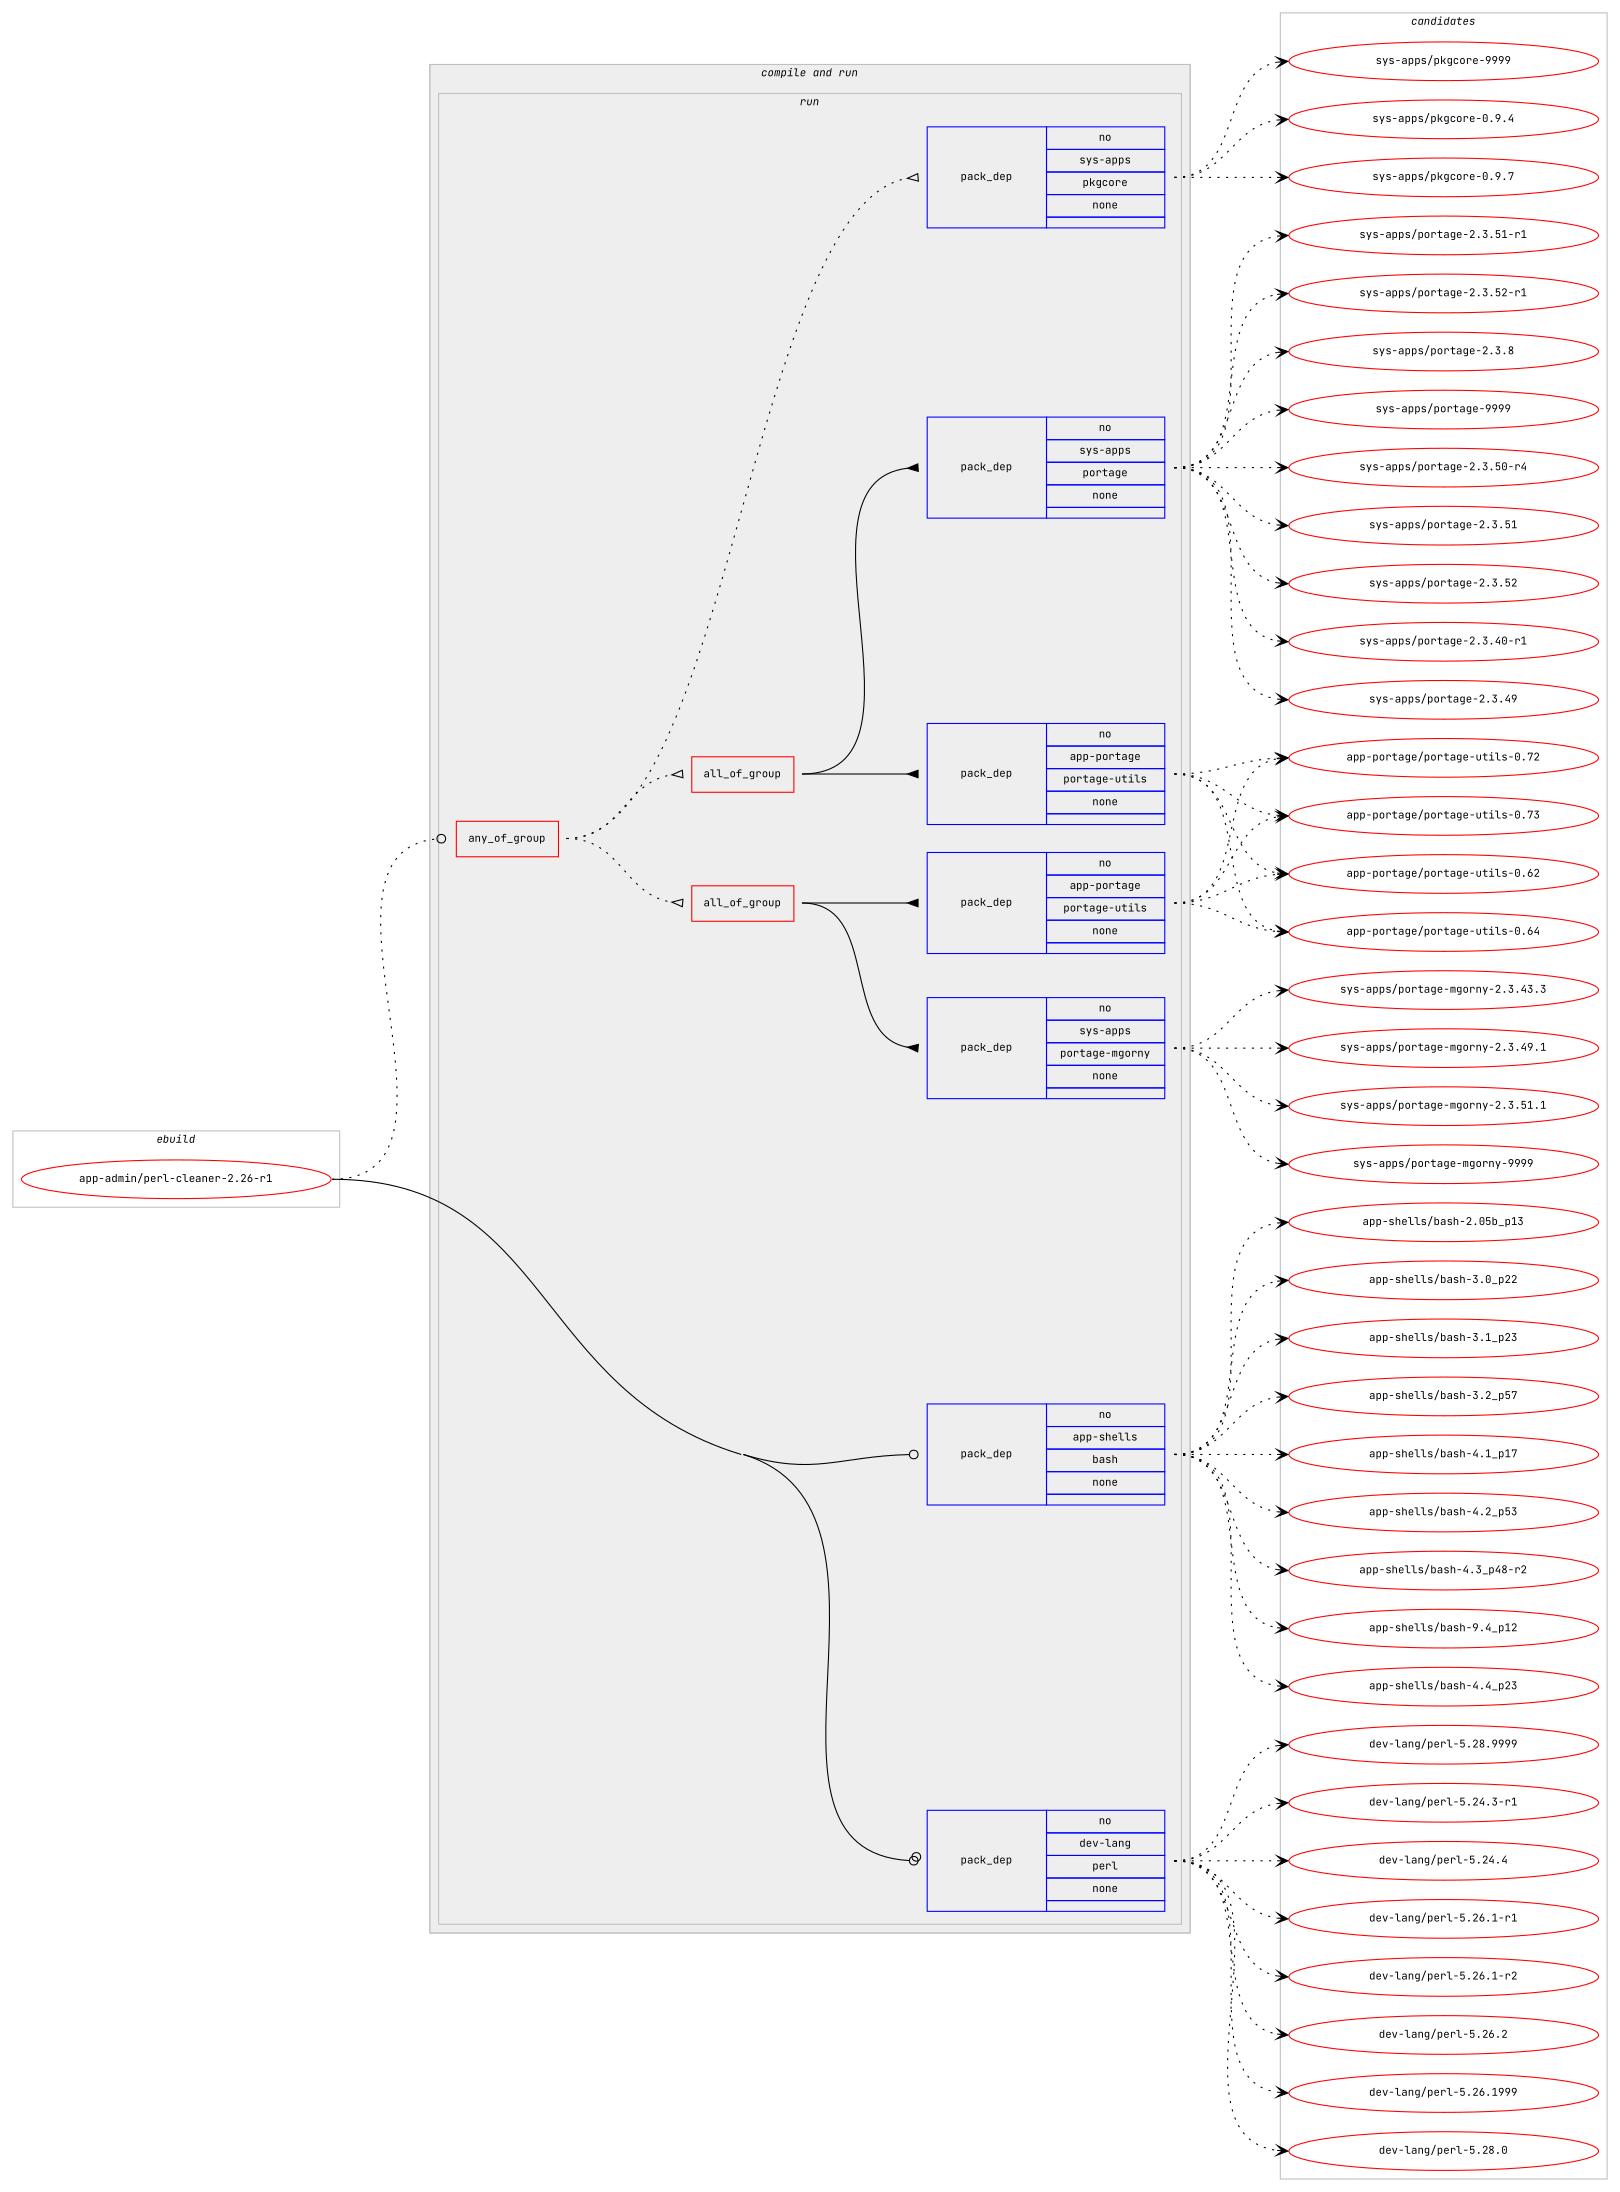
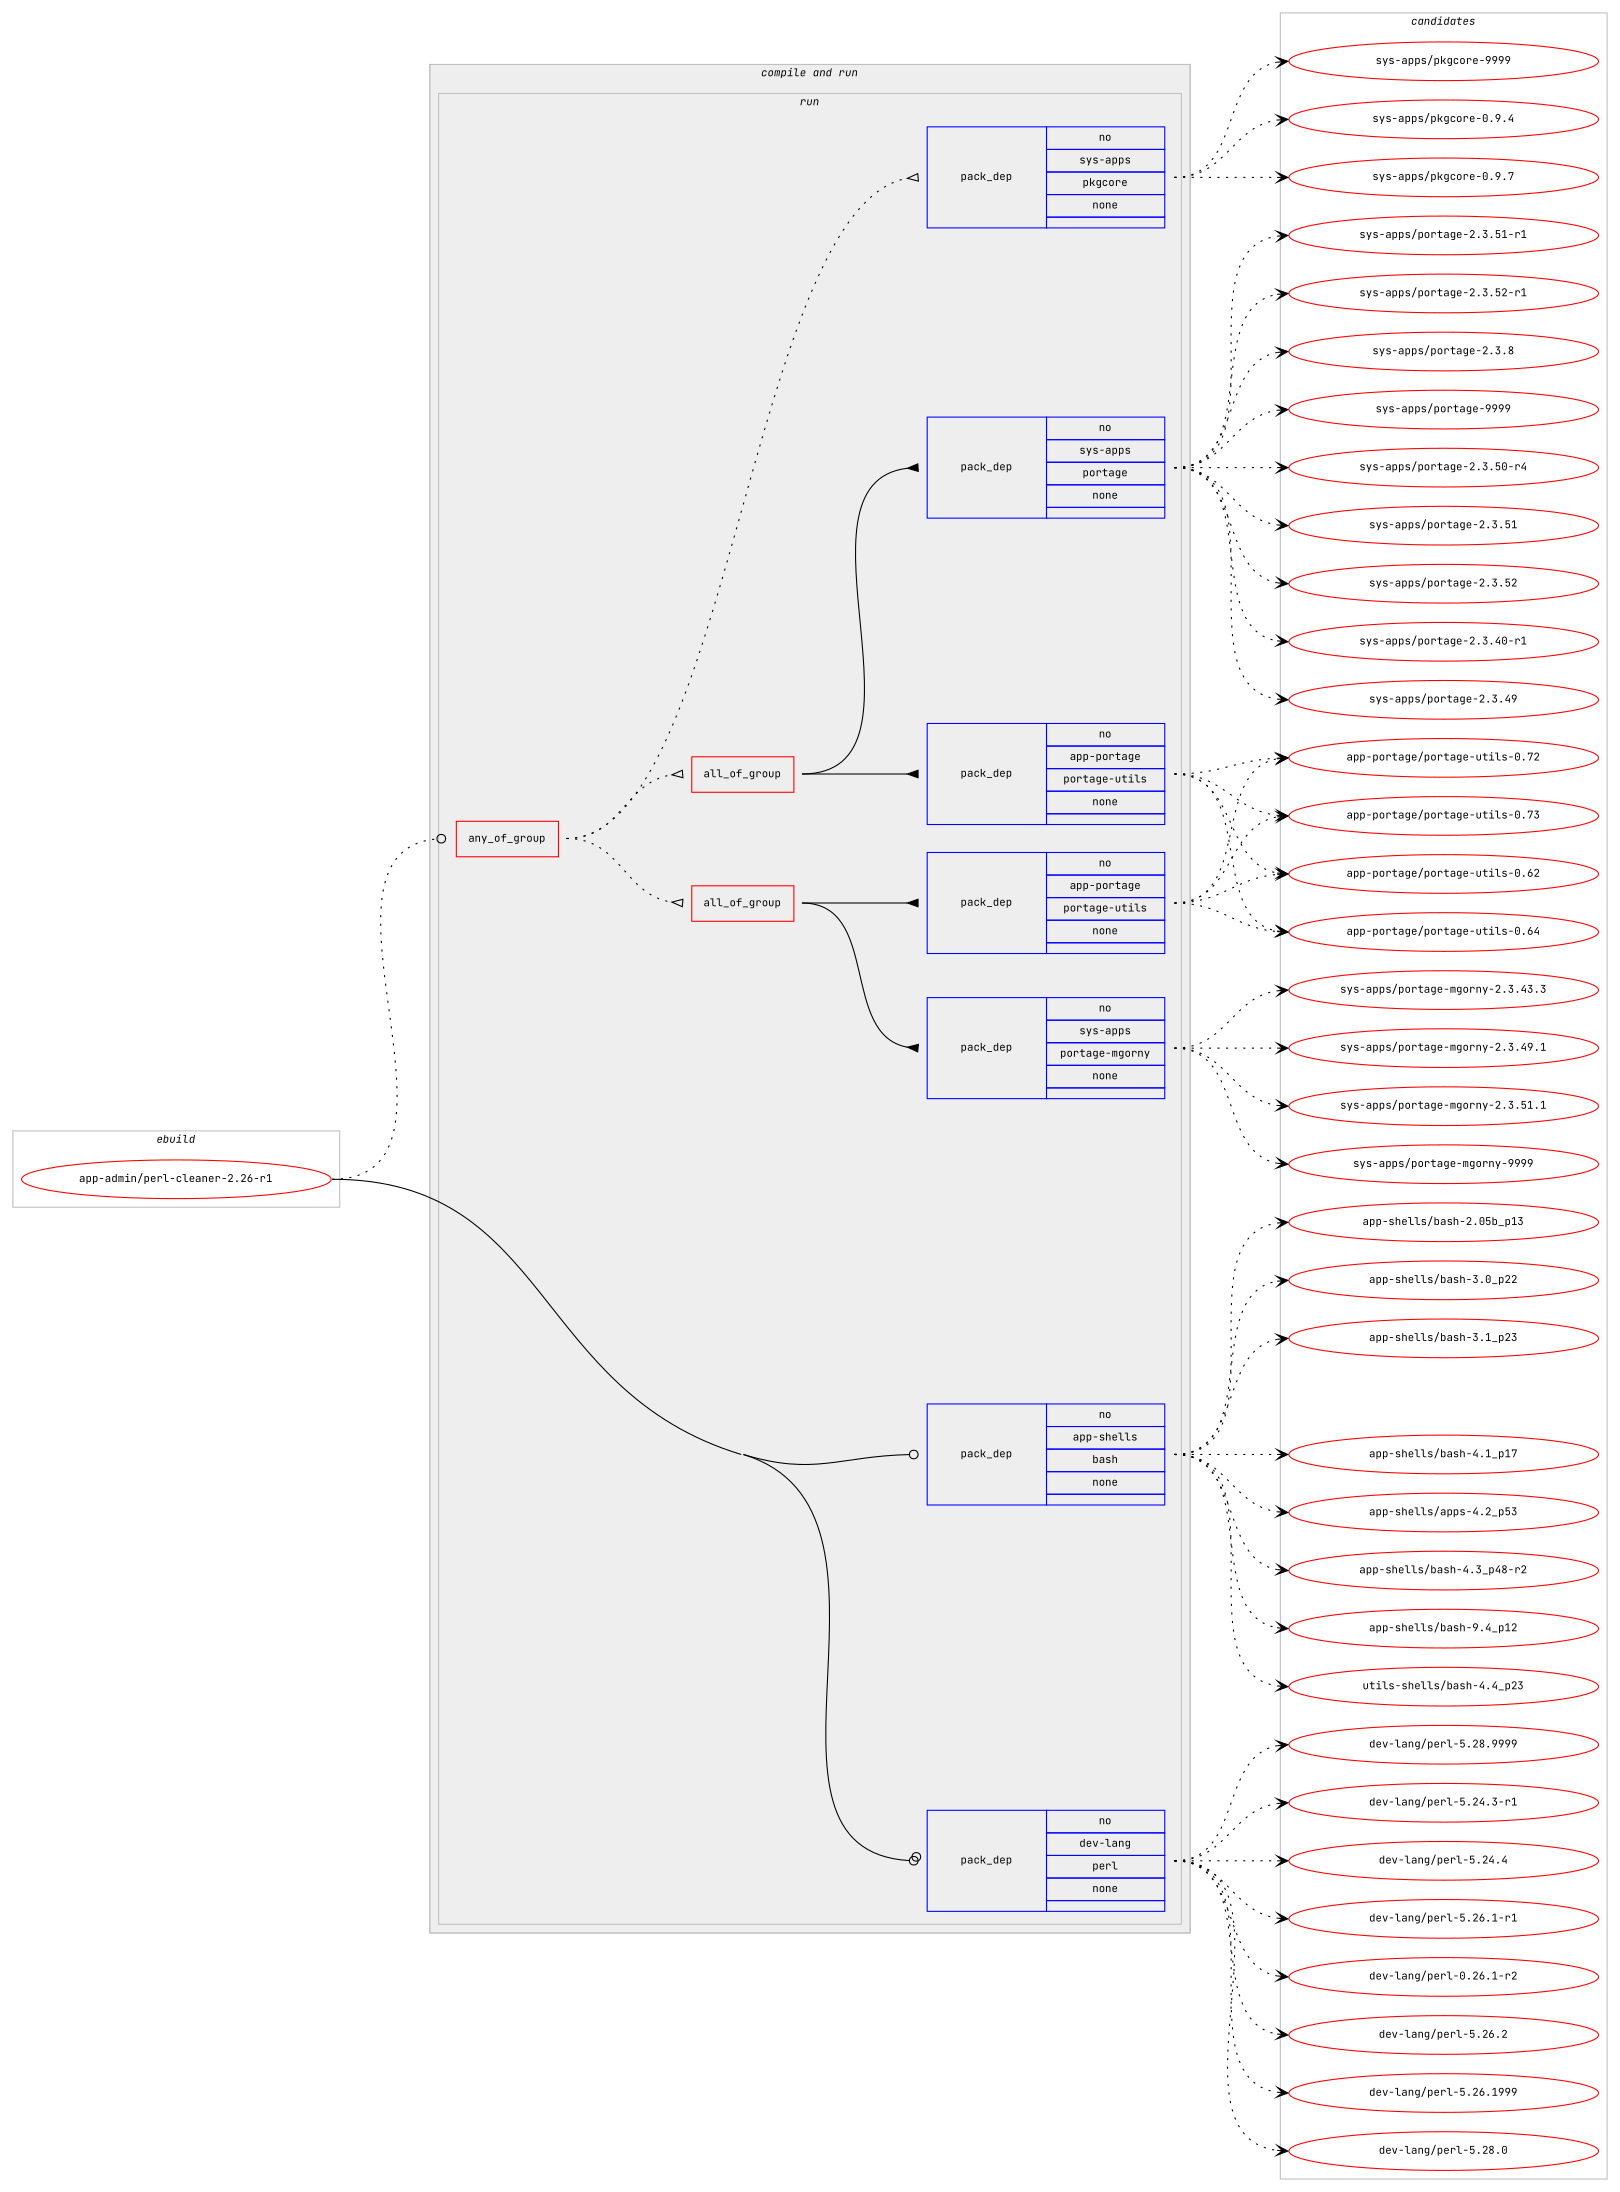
(1444, 1396) -> none
(1444, 1513) -> (1444, 1513)
(1444, 1687) -> (1444, 1687)
(1444, 1977) -> (1444, 1977)
